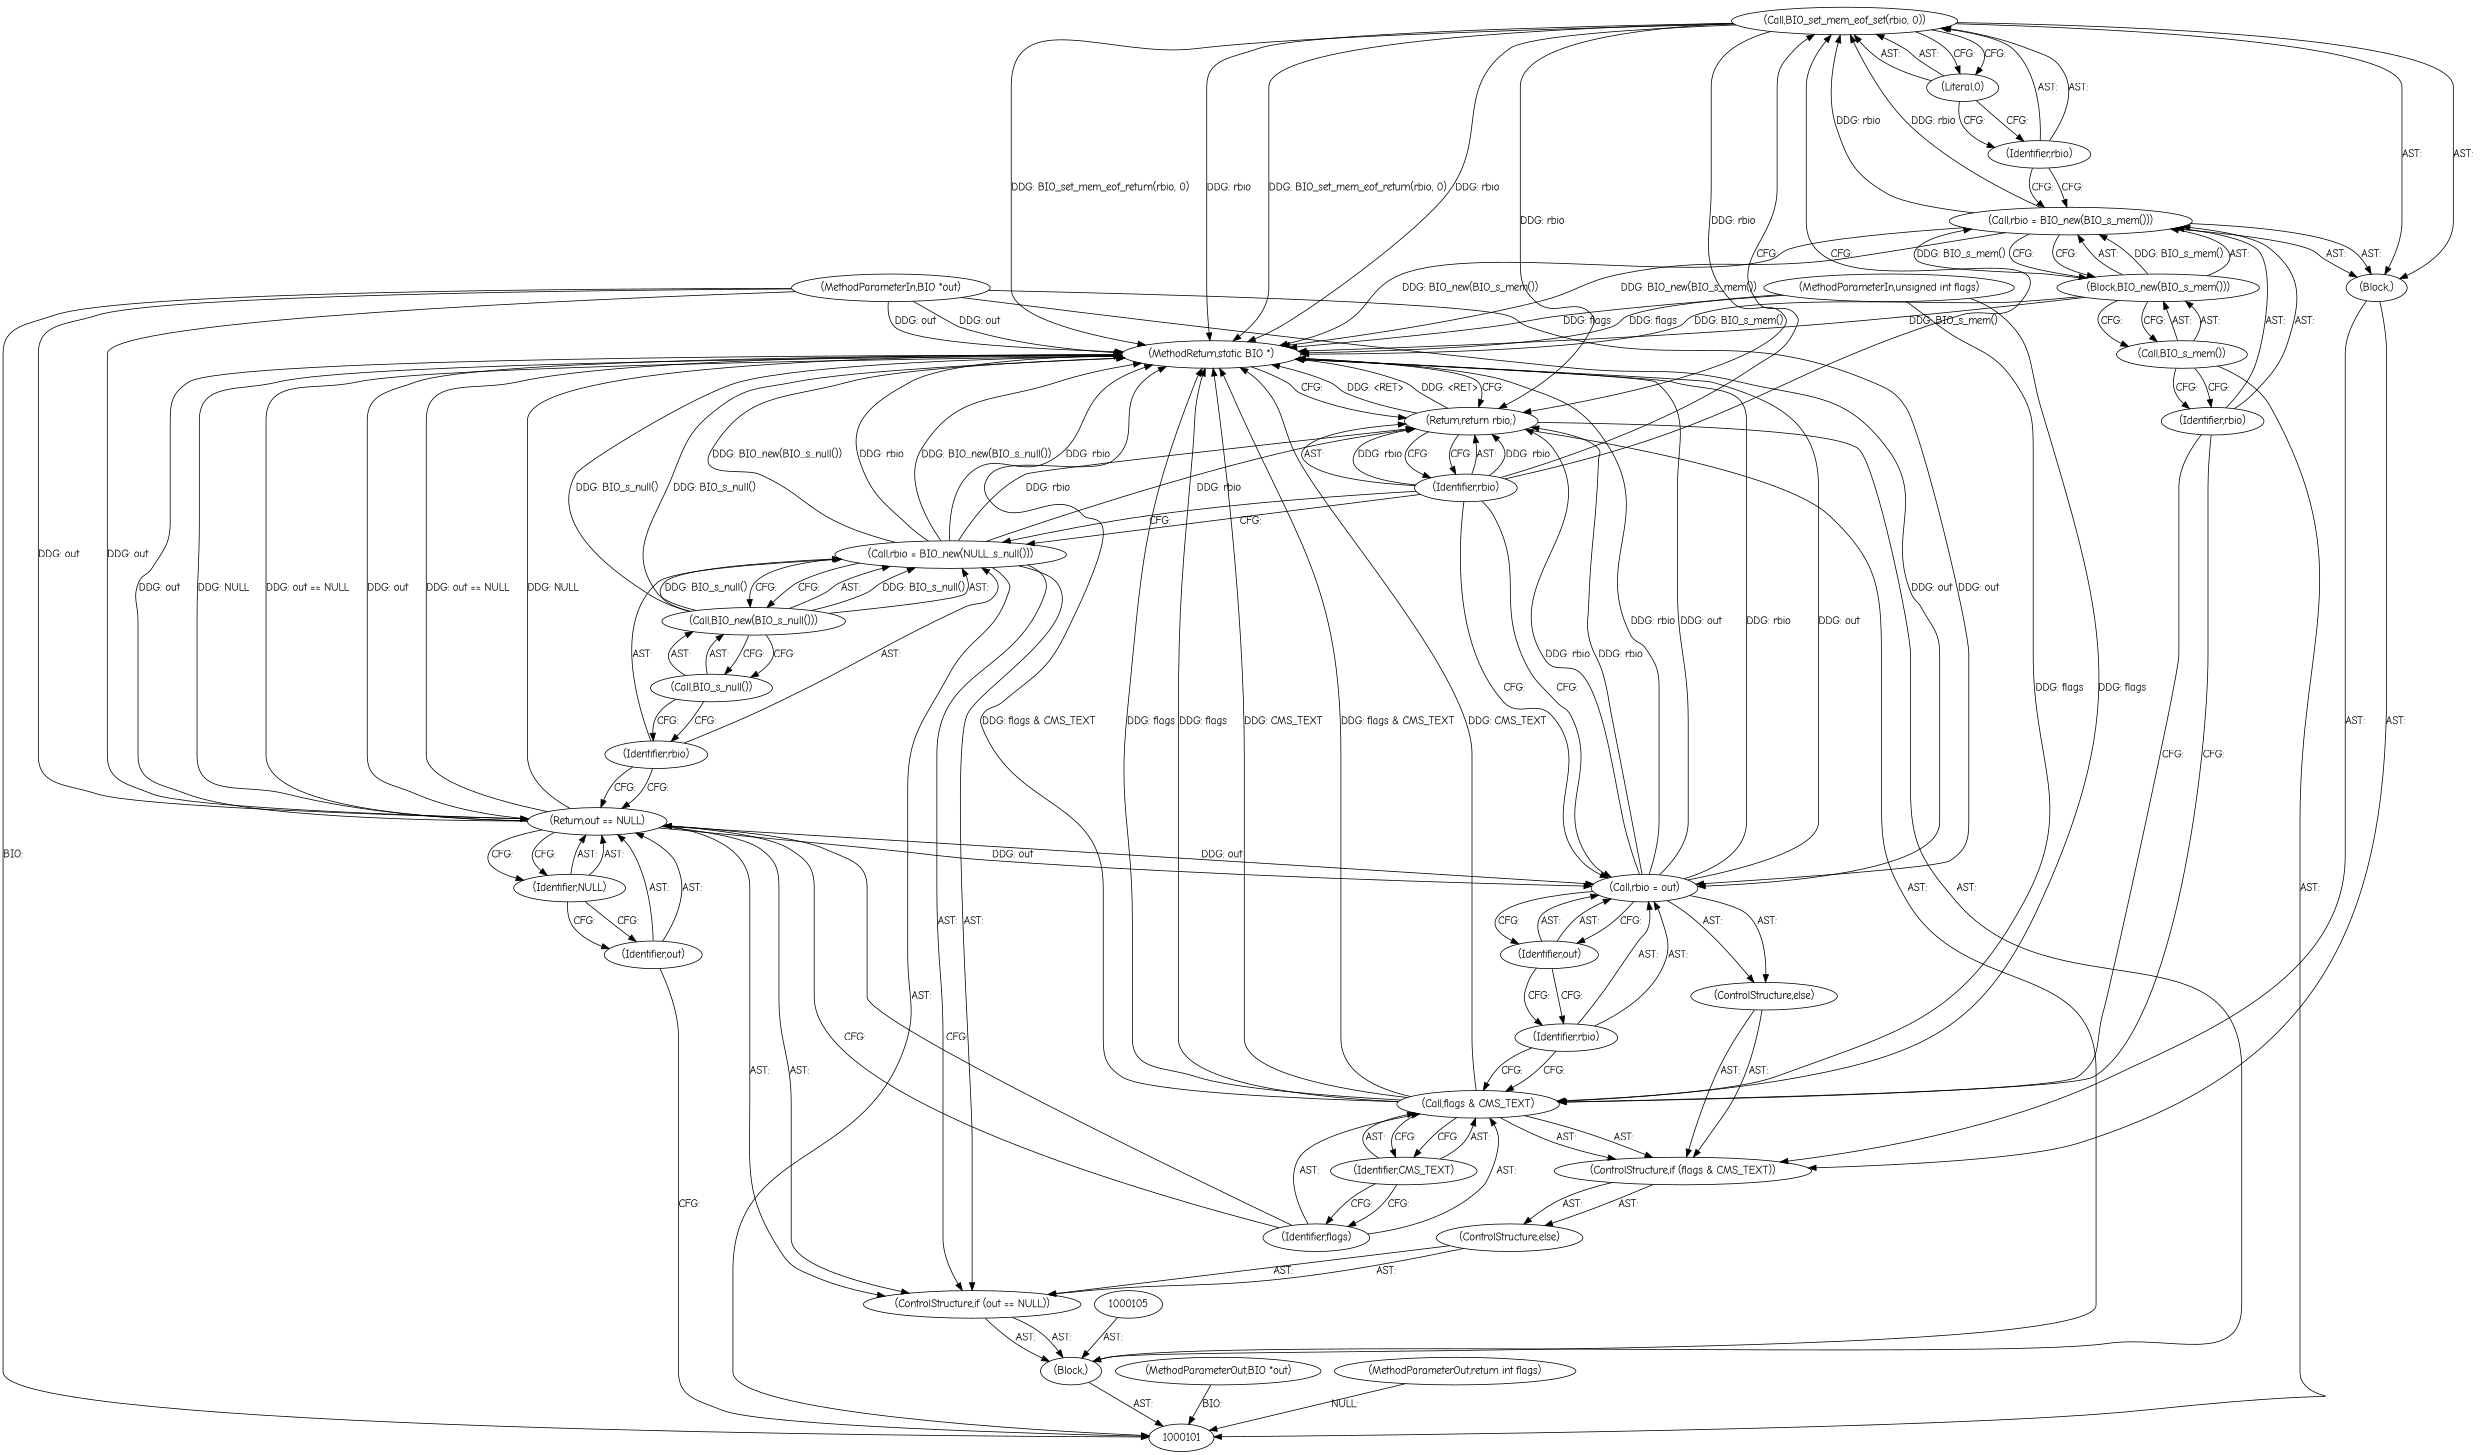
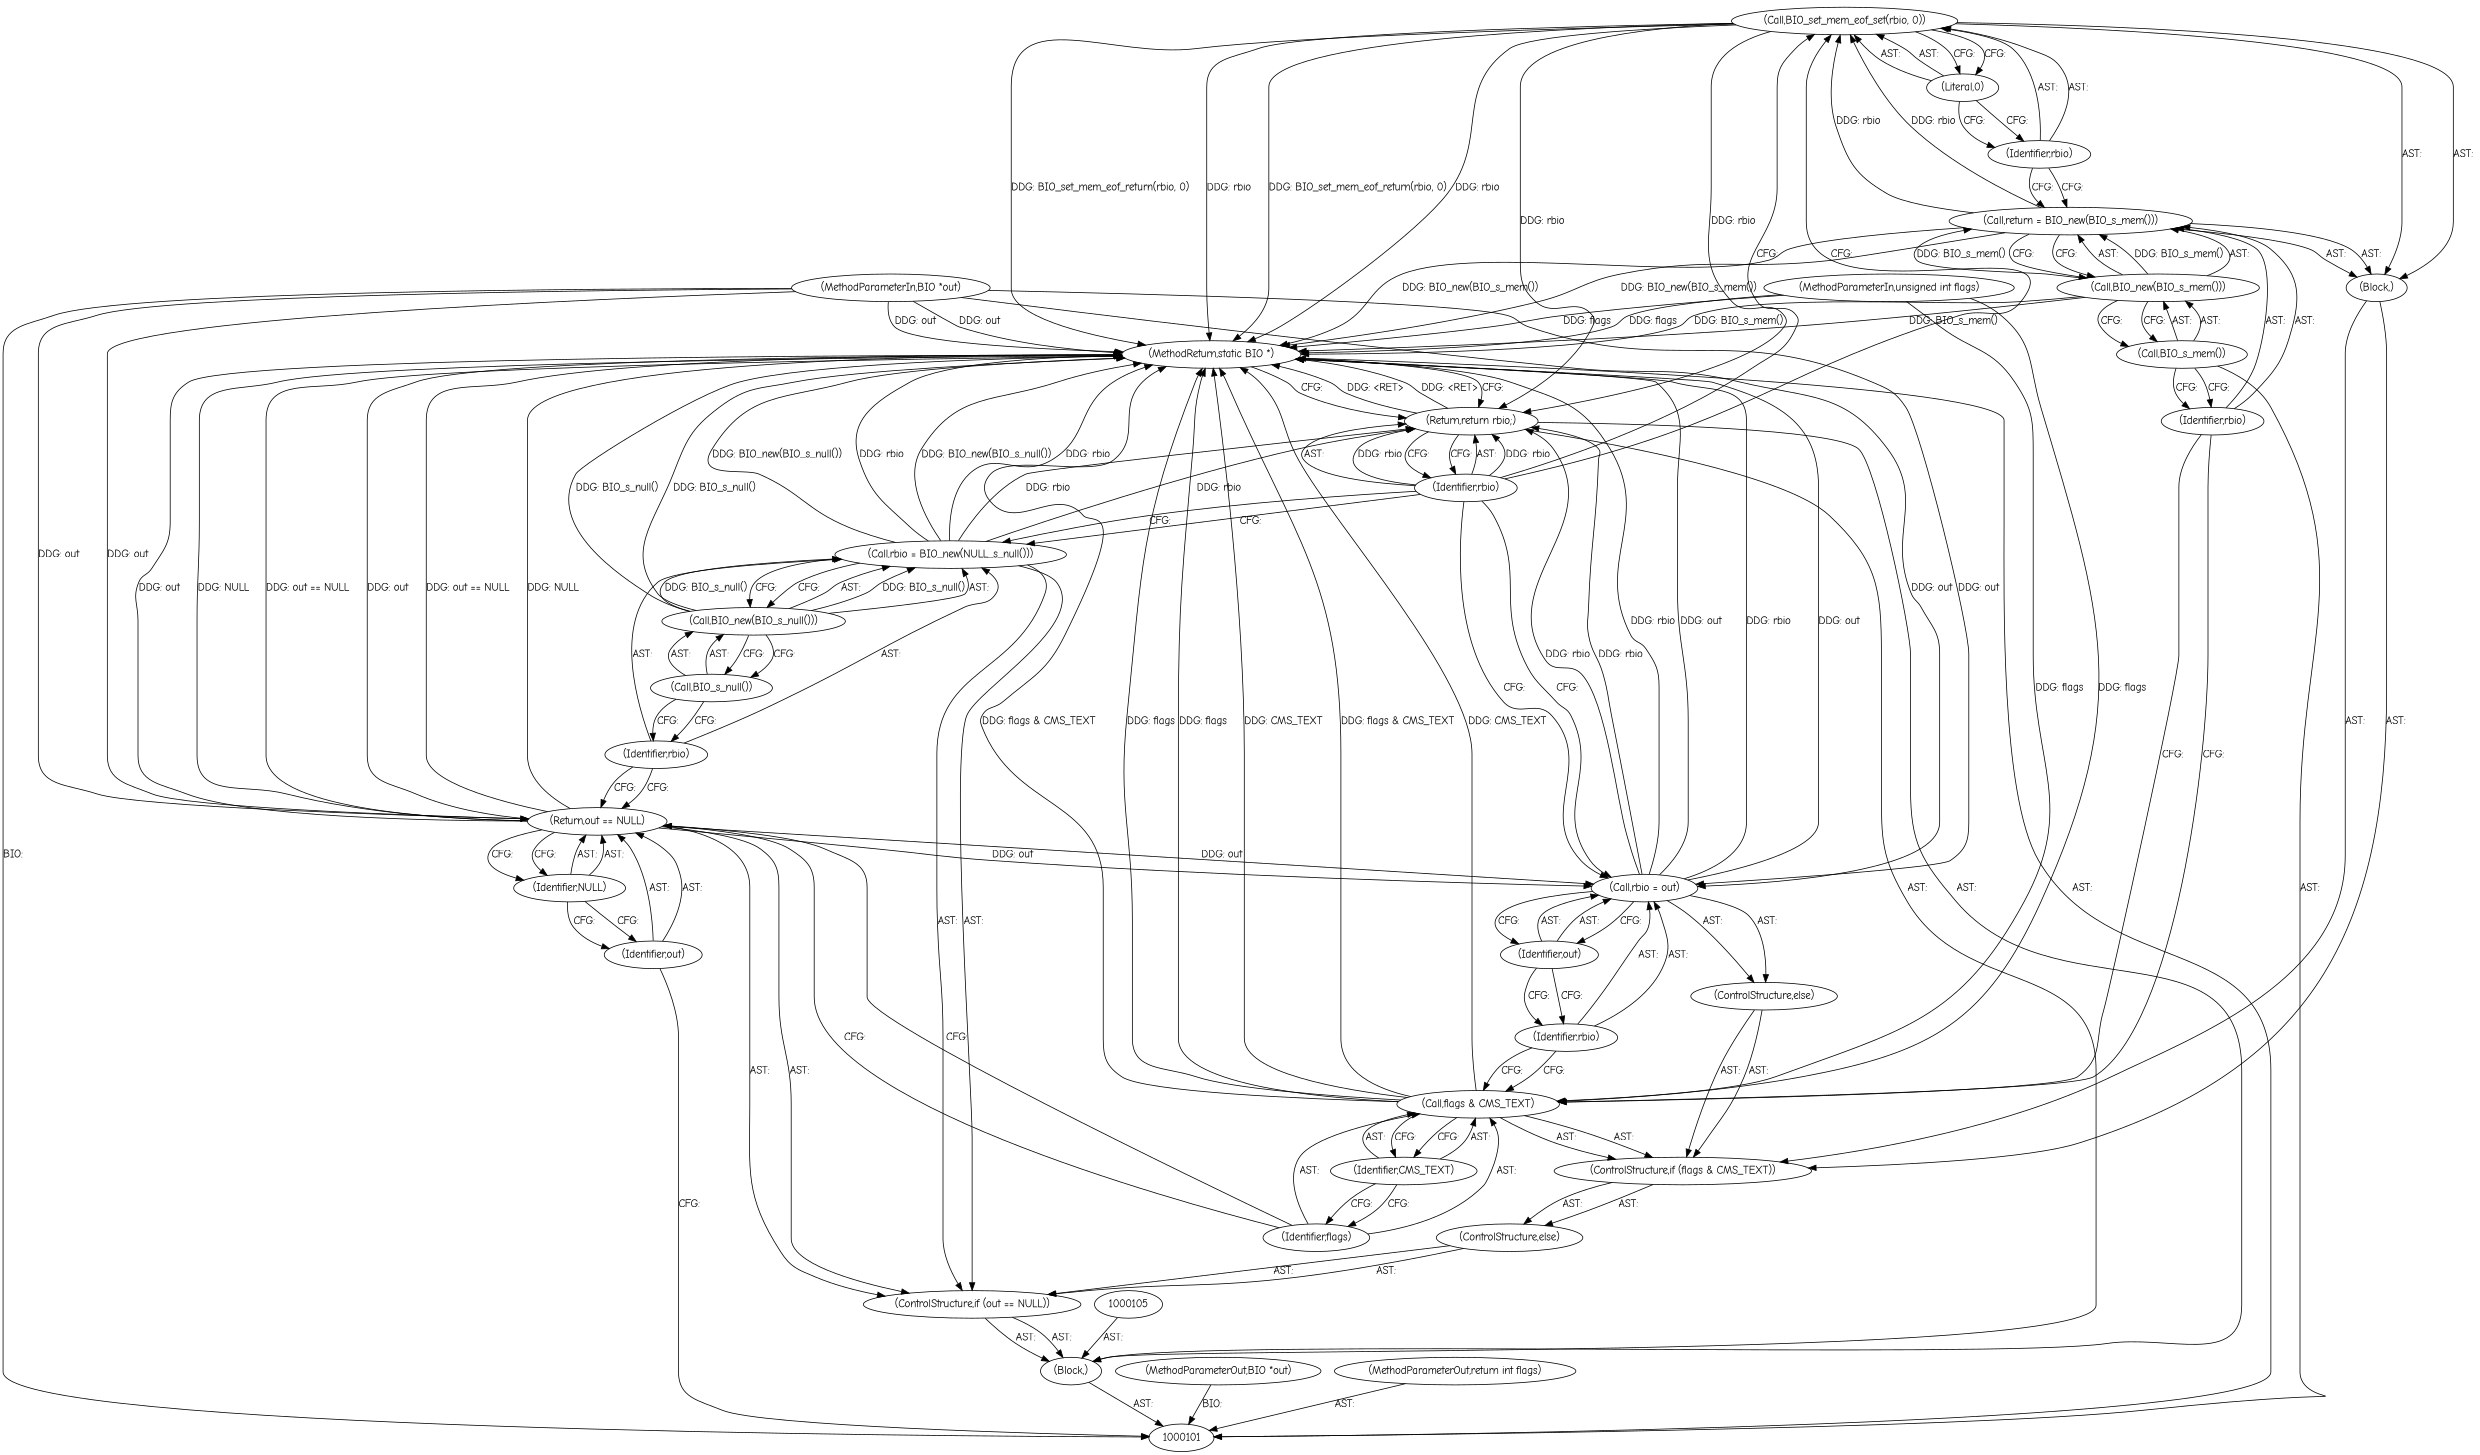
(2071, 221) -> (2071, 221)
(2158, 288) -> (2158, 288)
(807, 1154) -> (2253, 1009)
(1347, 1404) -> (1347, 1404)
